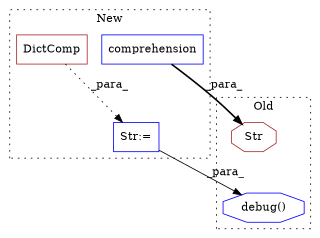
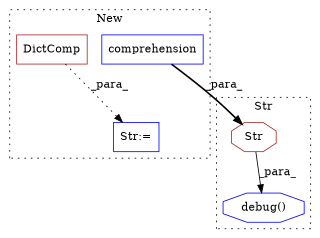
(264, 107) -> (264, 107)
(197, 171) -> (258, 168)
